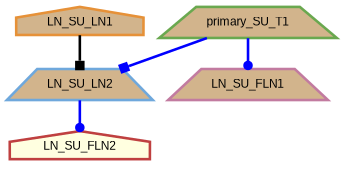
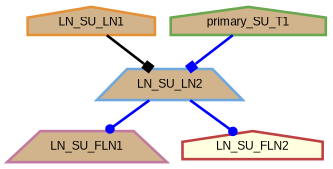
(248, 22) -> (248, 22)
(248, 50) -> (131, 114)
